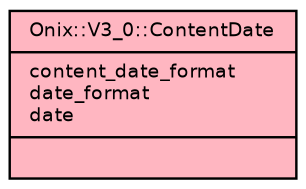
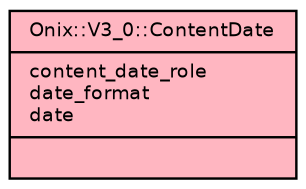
(132, 72) -> (119, 72)
